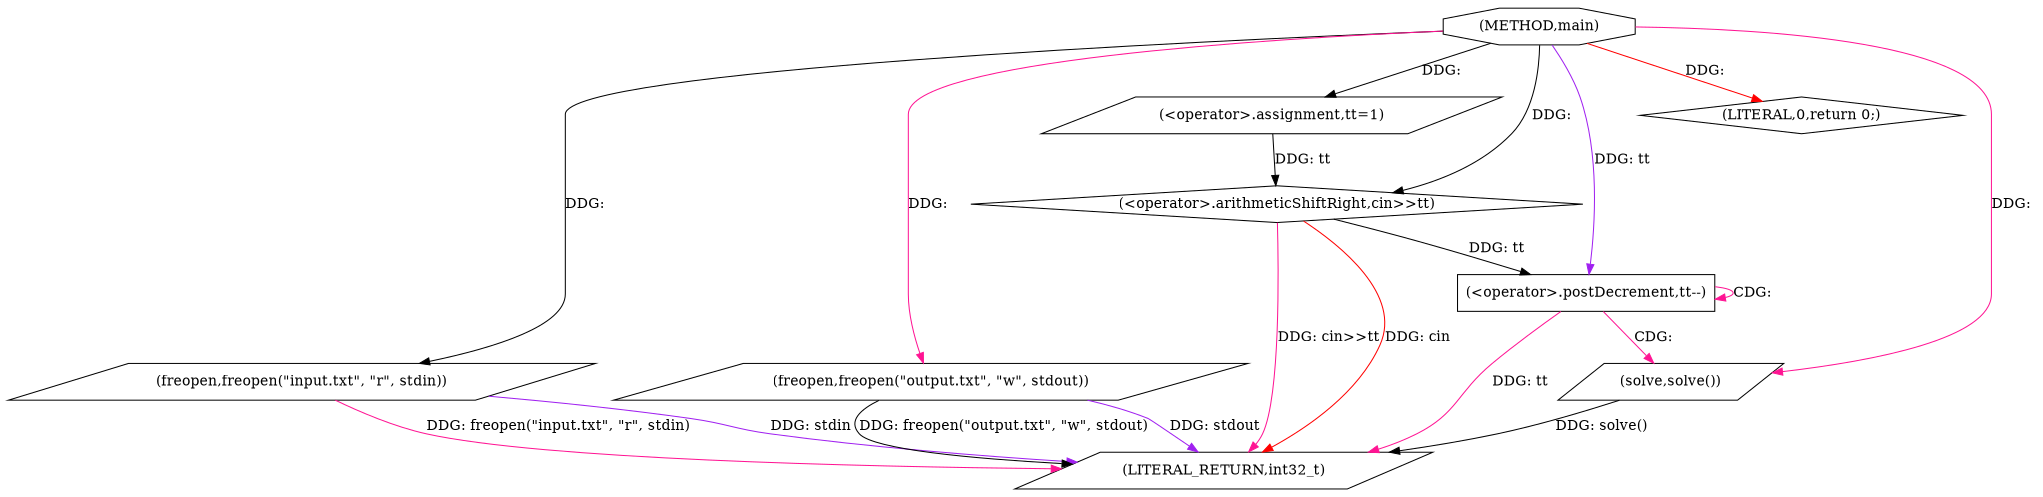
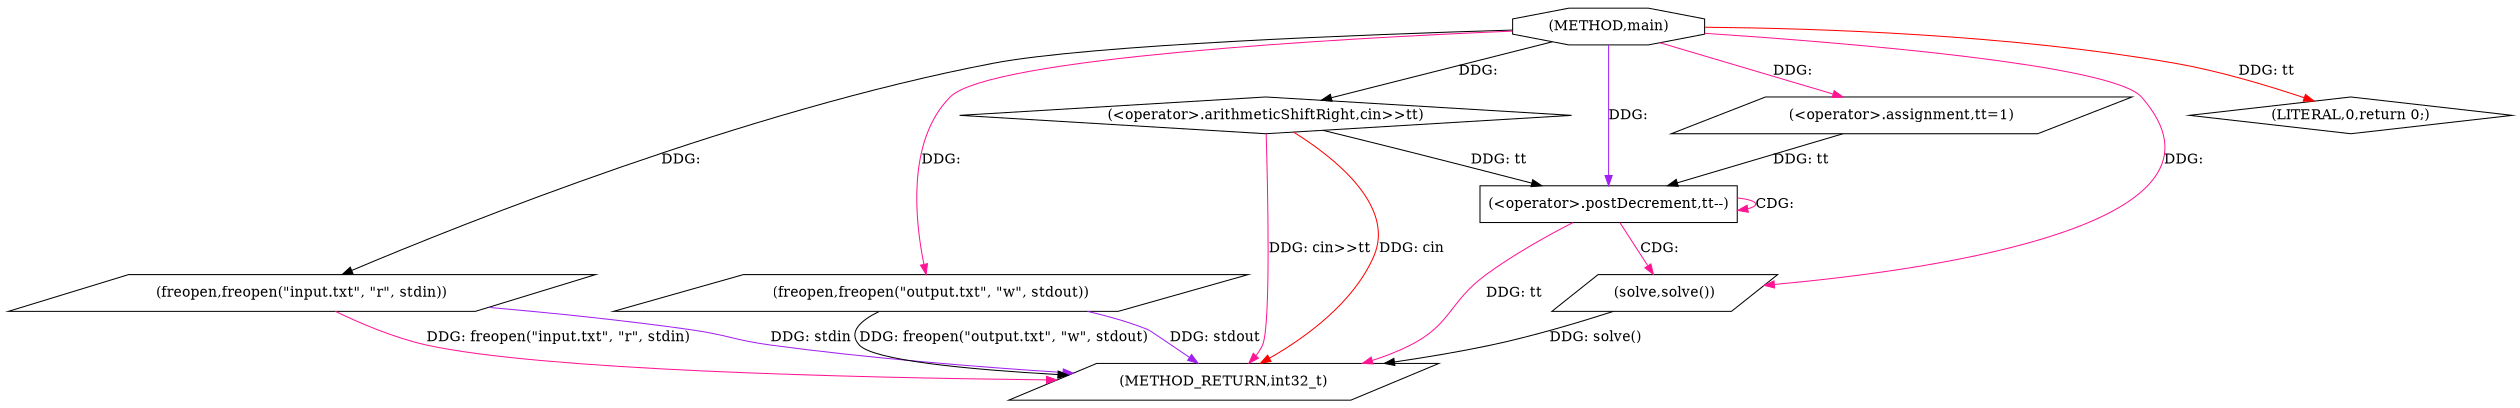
(1413, 69) -> (1746, 68)
(1707, 71) -> (2267, 71)
(1274, 155) -> (1760, 158)
(1622, 160) -> (1631, 115)
(1224, 471) -> (1224, 382)
